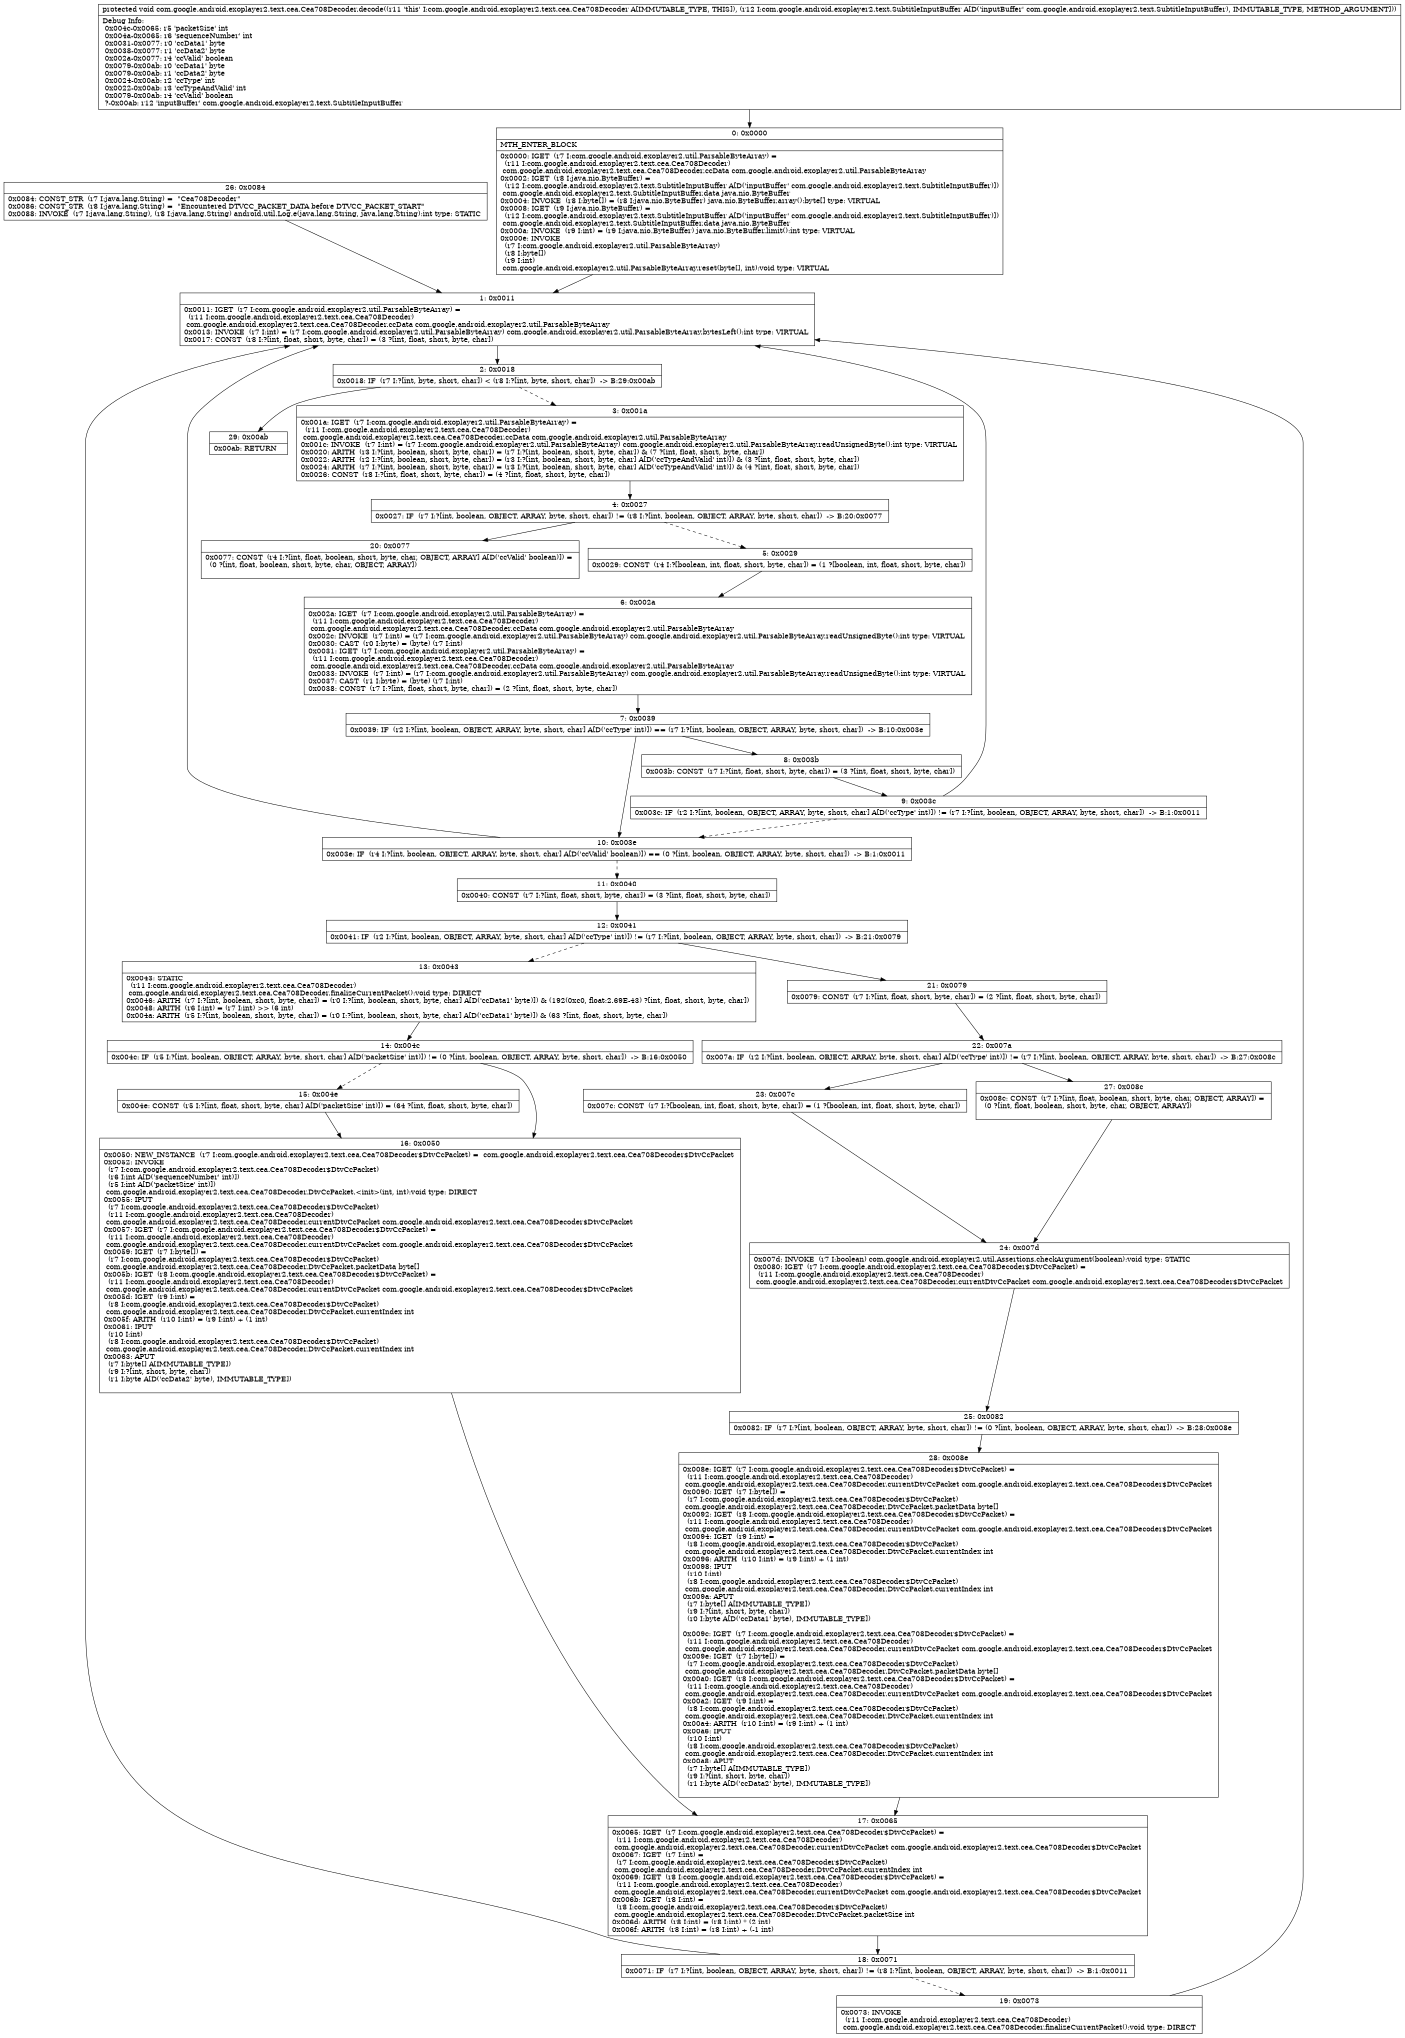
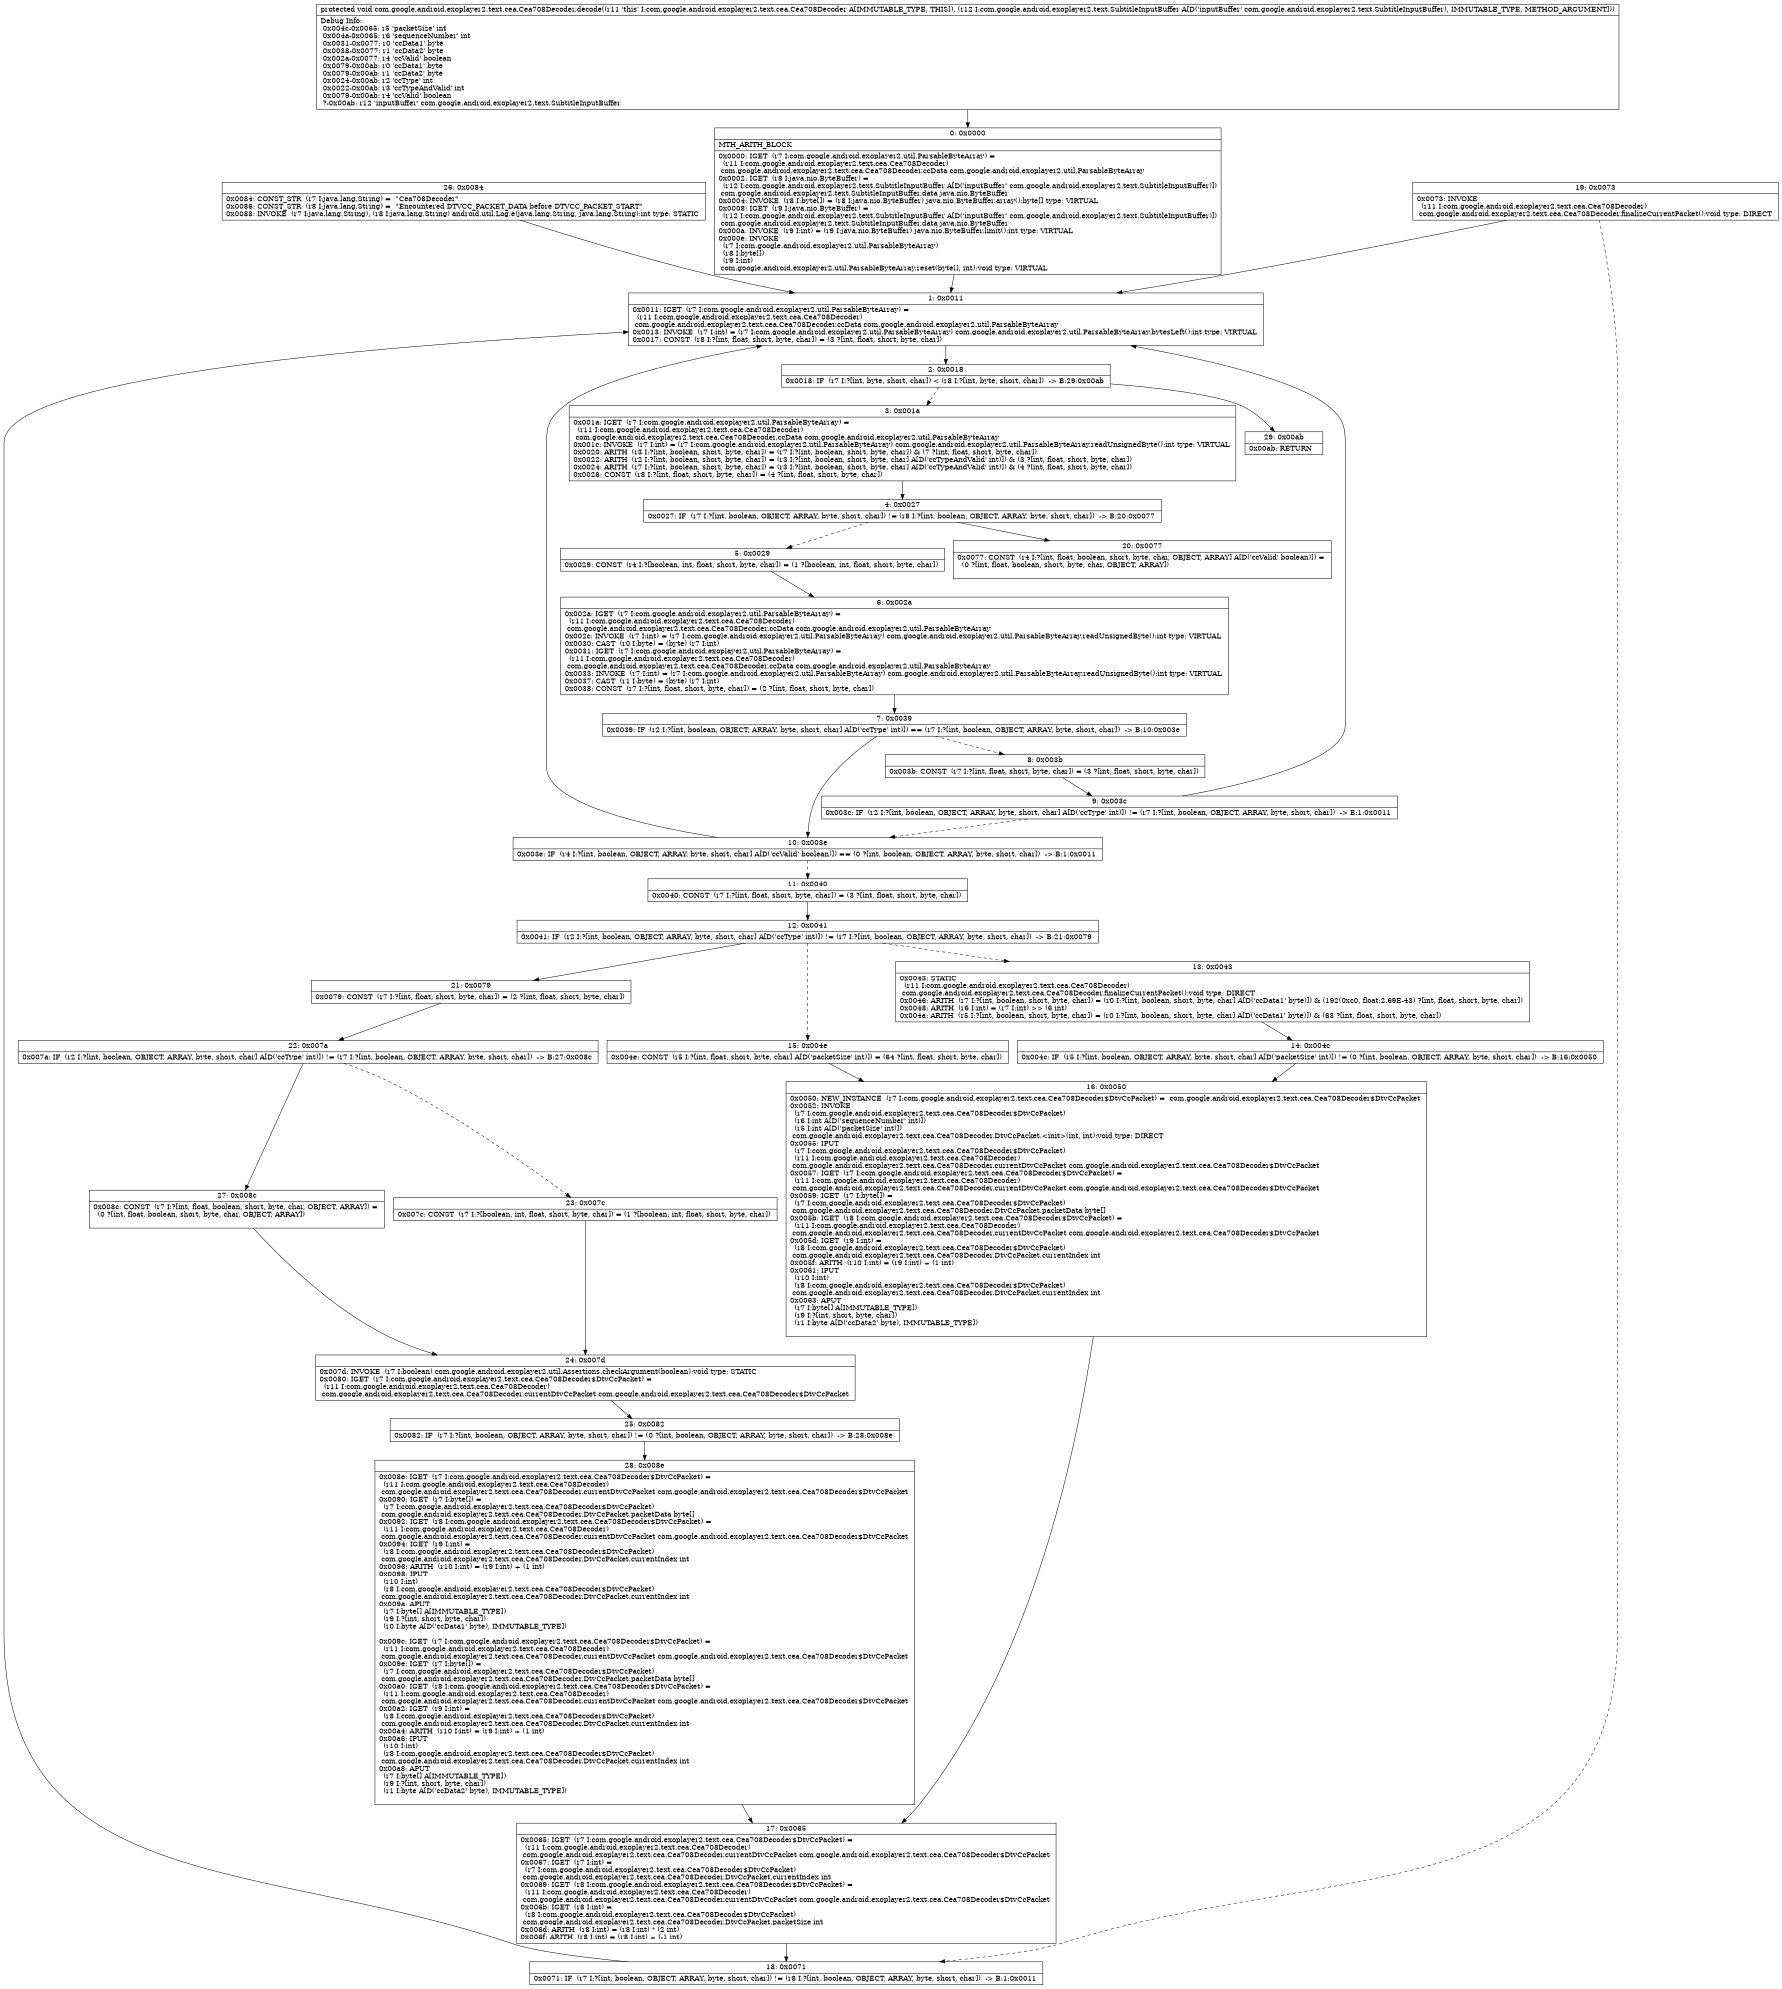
(539, 145) -> (755, 145)
(717, 745) -> (967, 745)
(361, 1075) -> (808, 989)
(886, 1076) -> (460, 1121)
(935, 1986) -> (1617, 1337)
